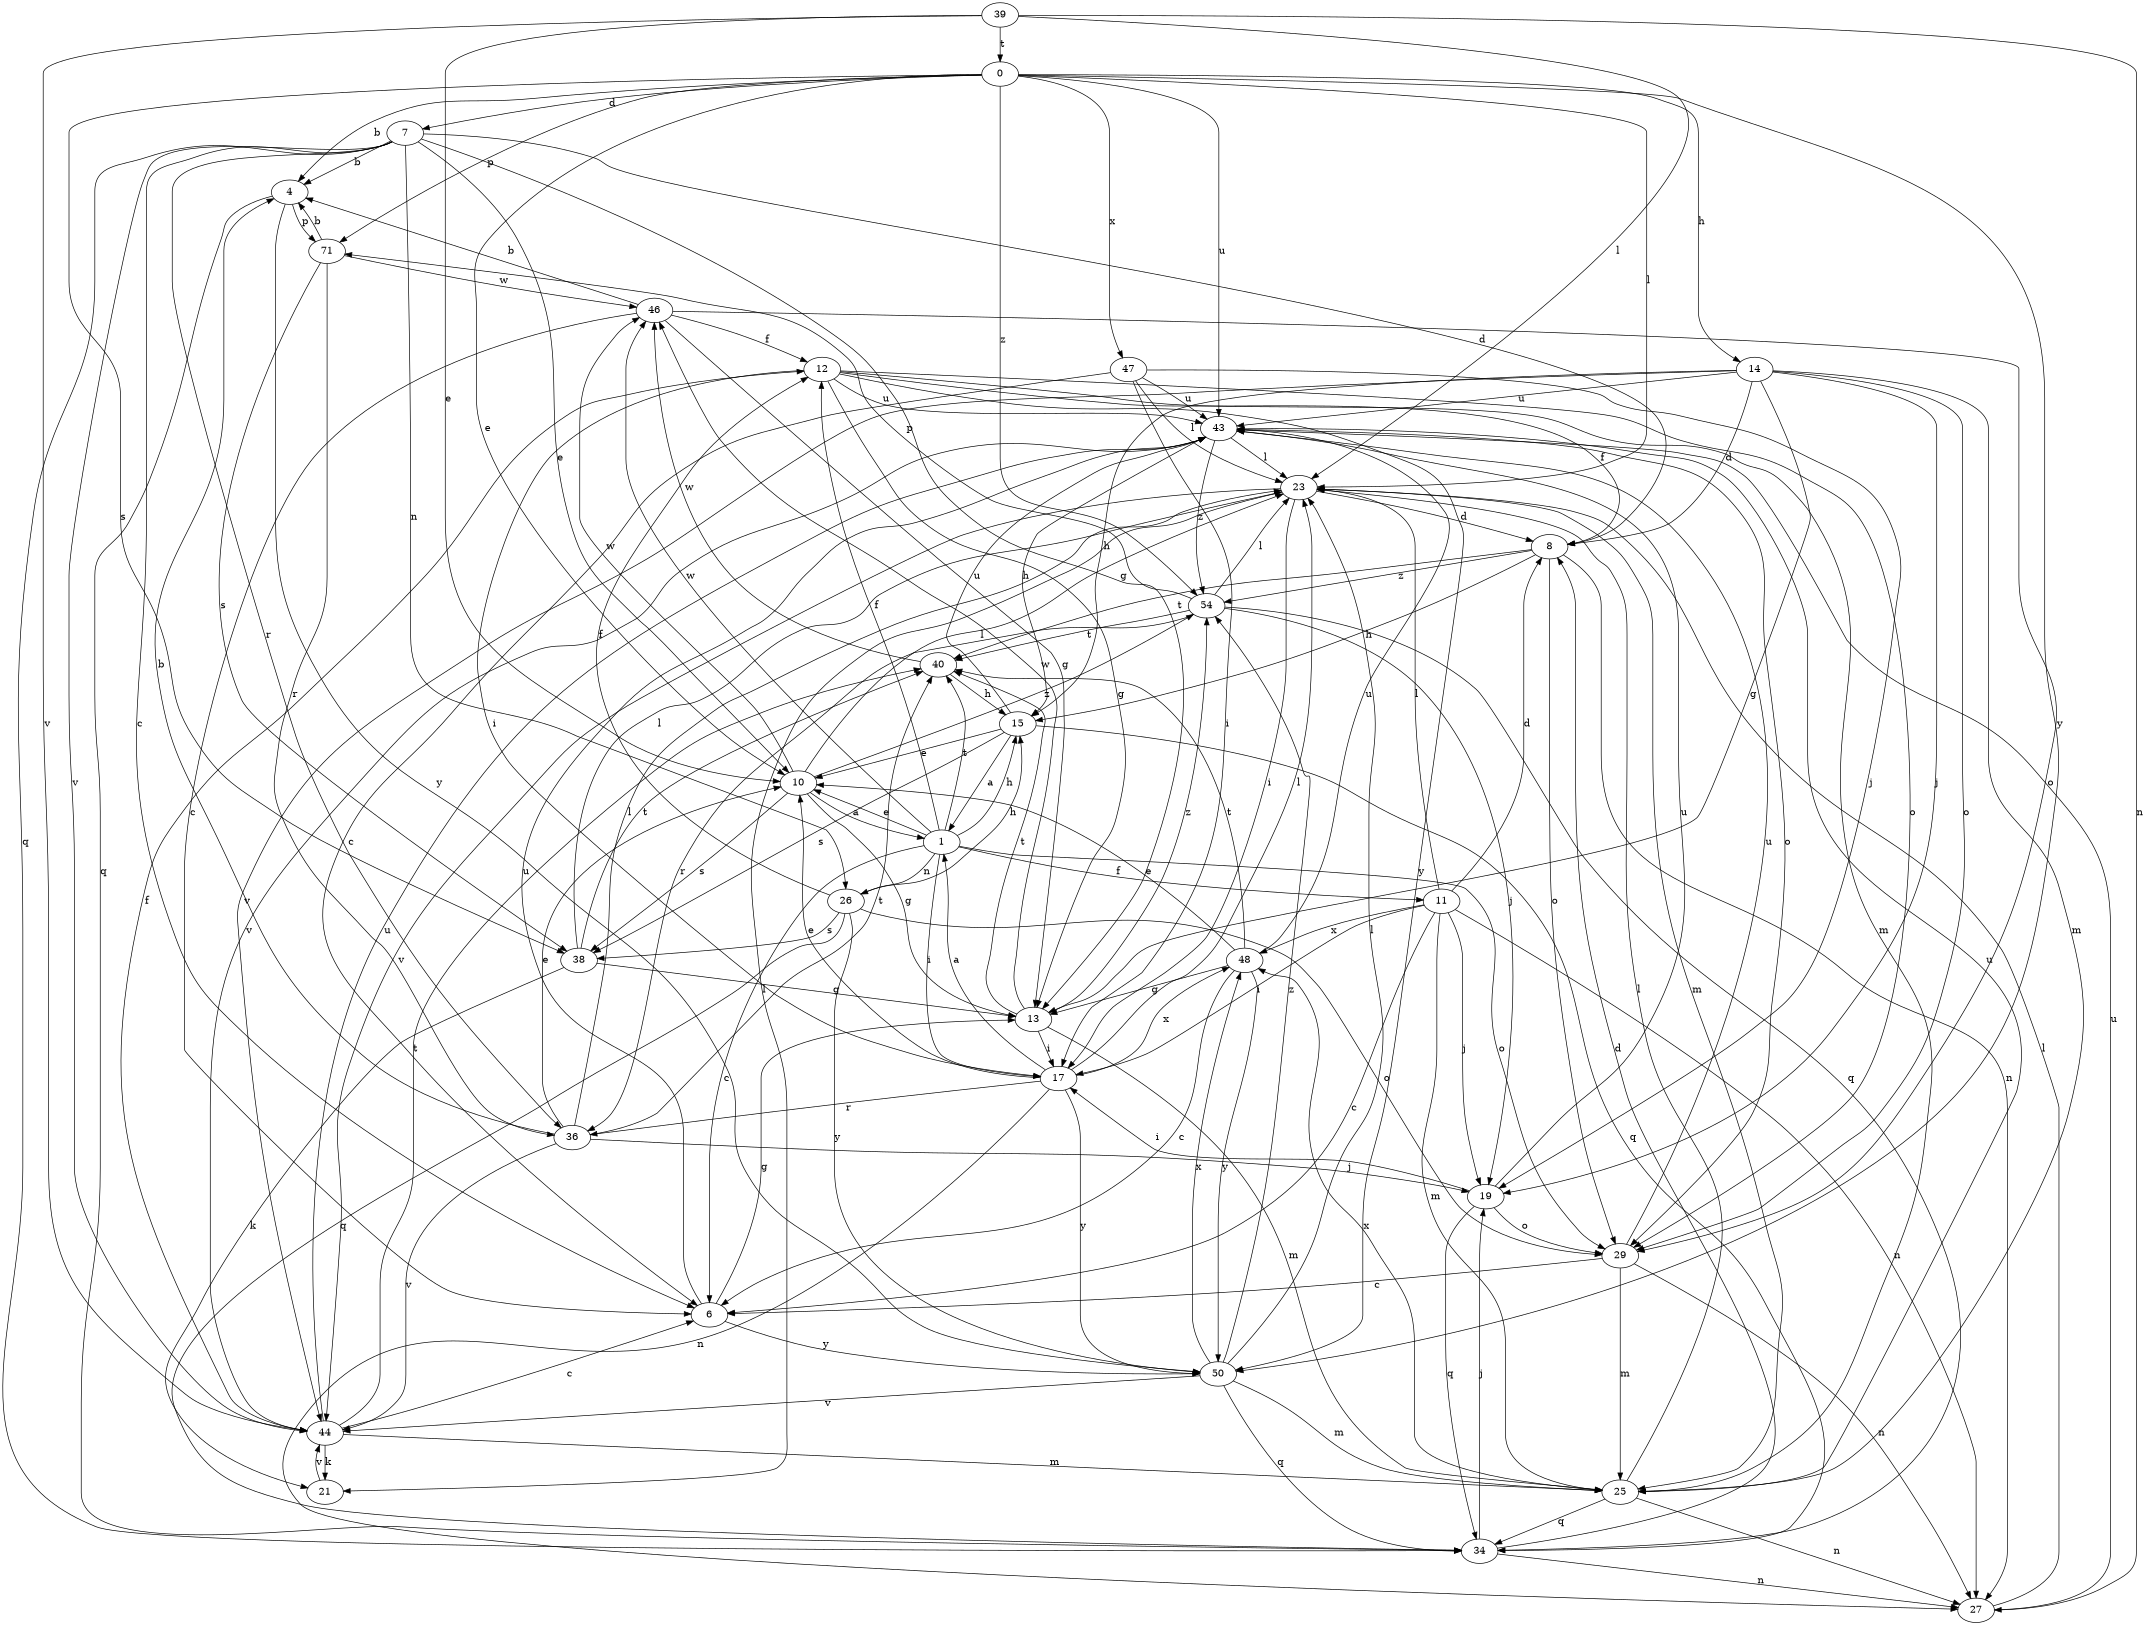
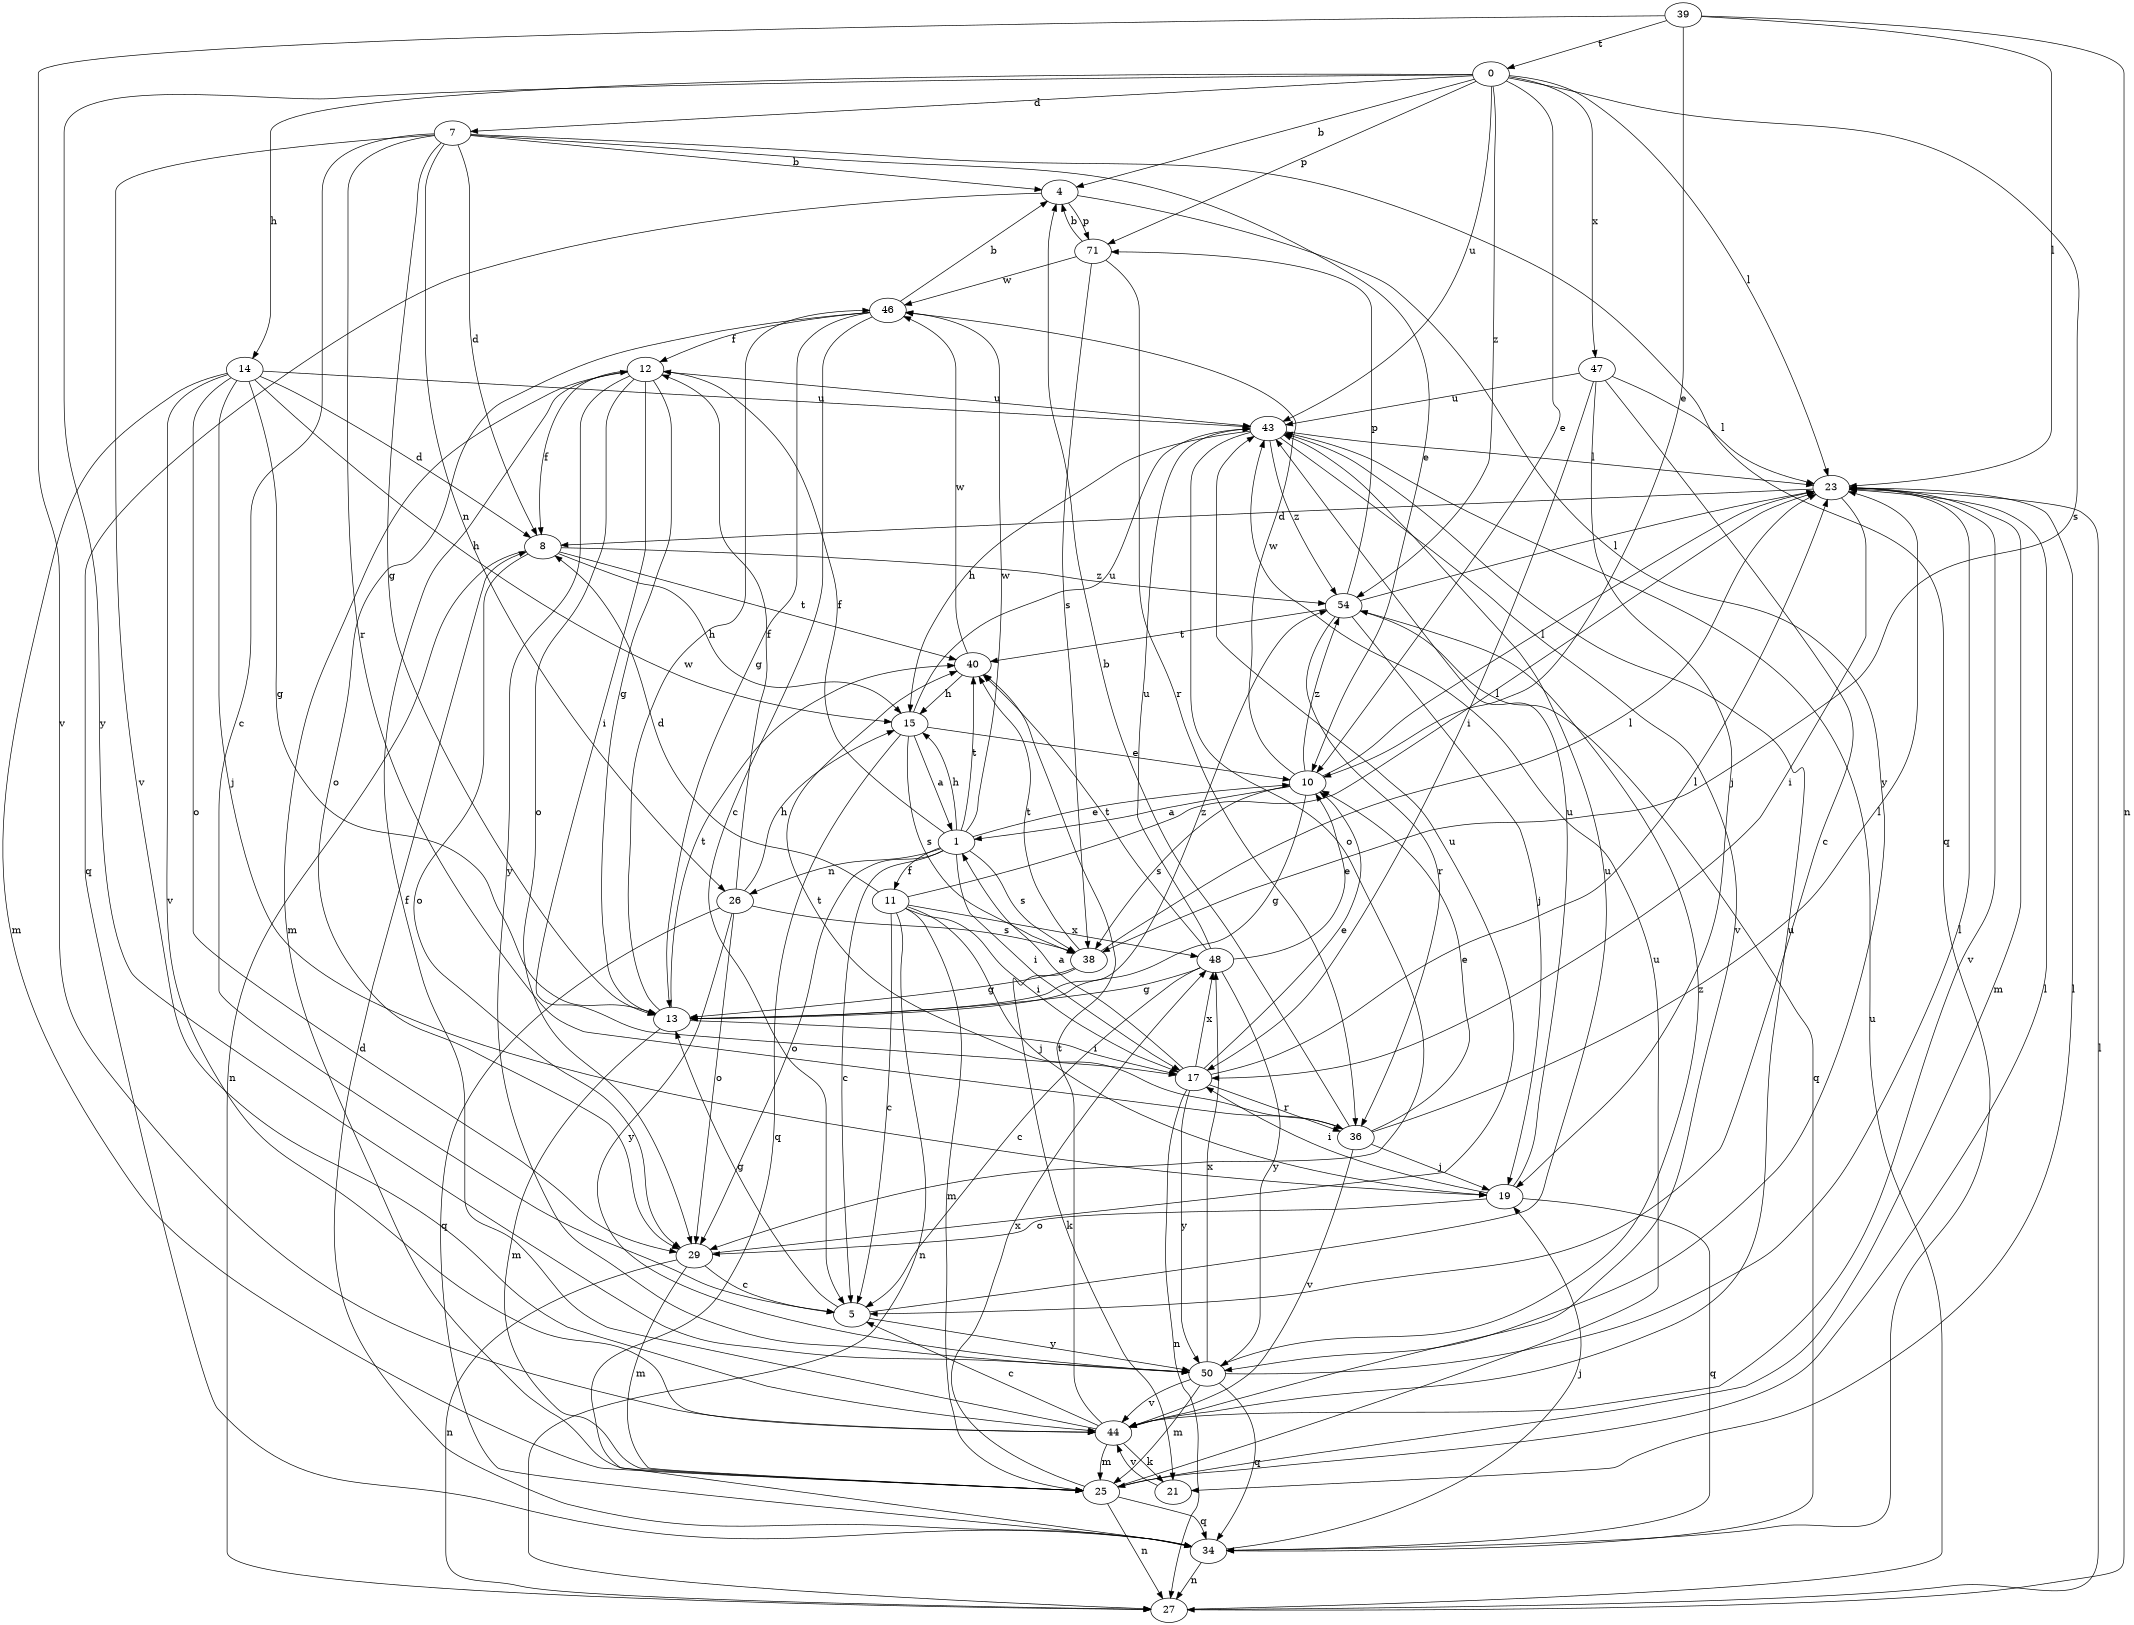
none -> (1014, 905)
(709, 1315) -> (852, 1315)
